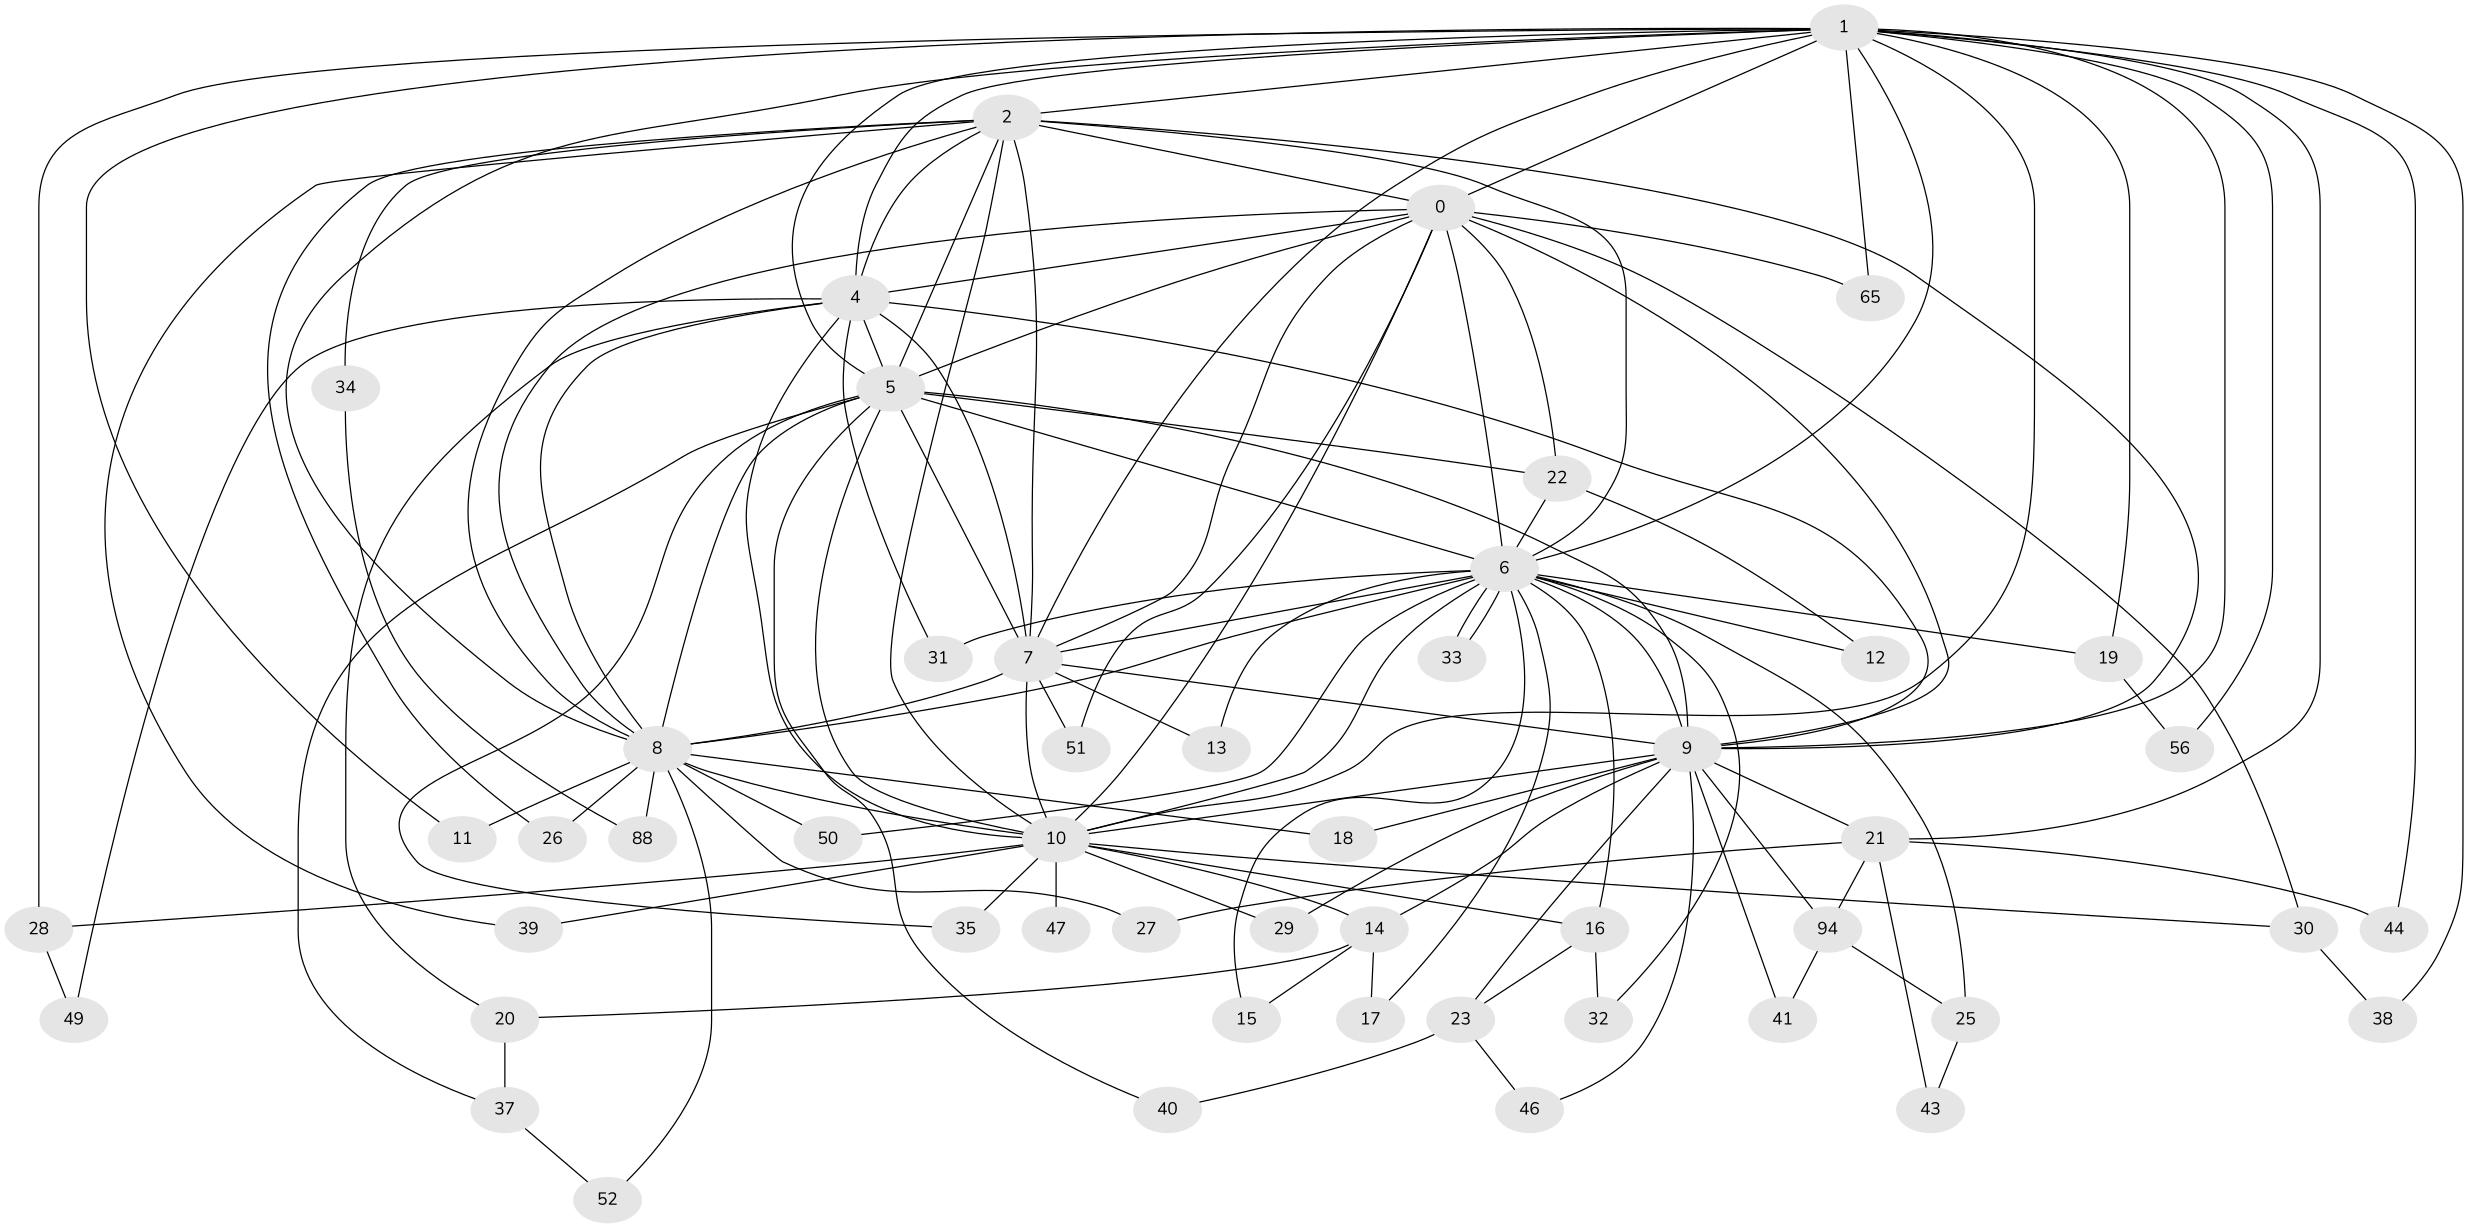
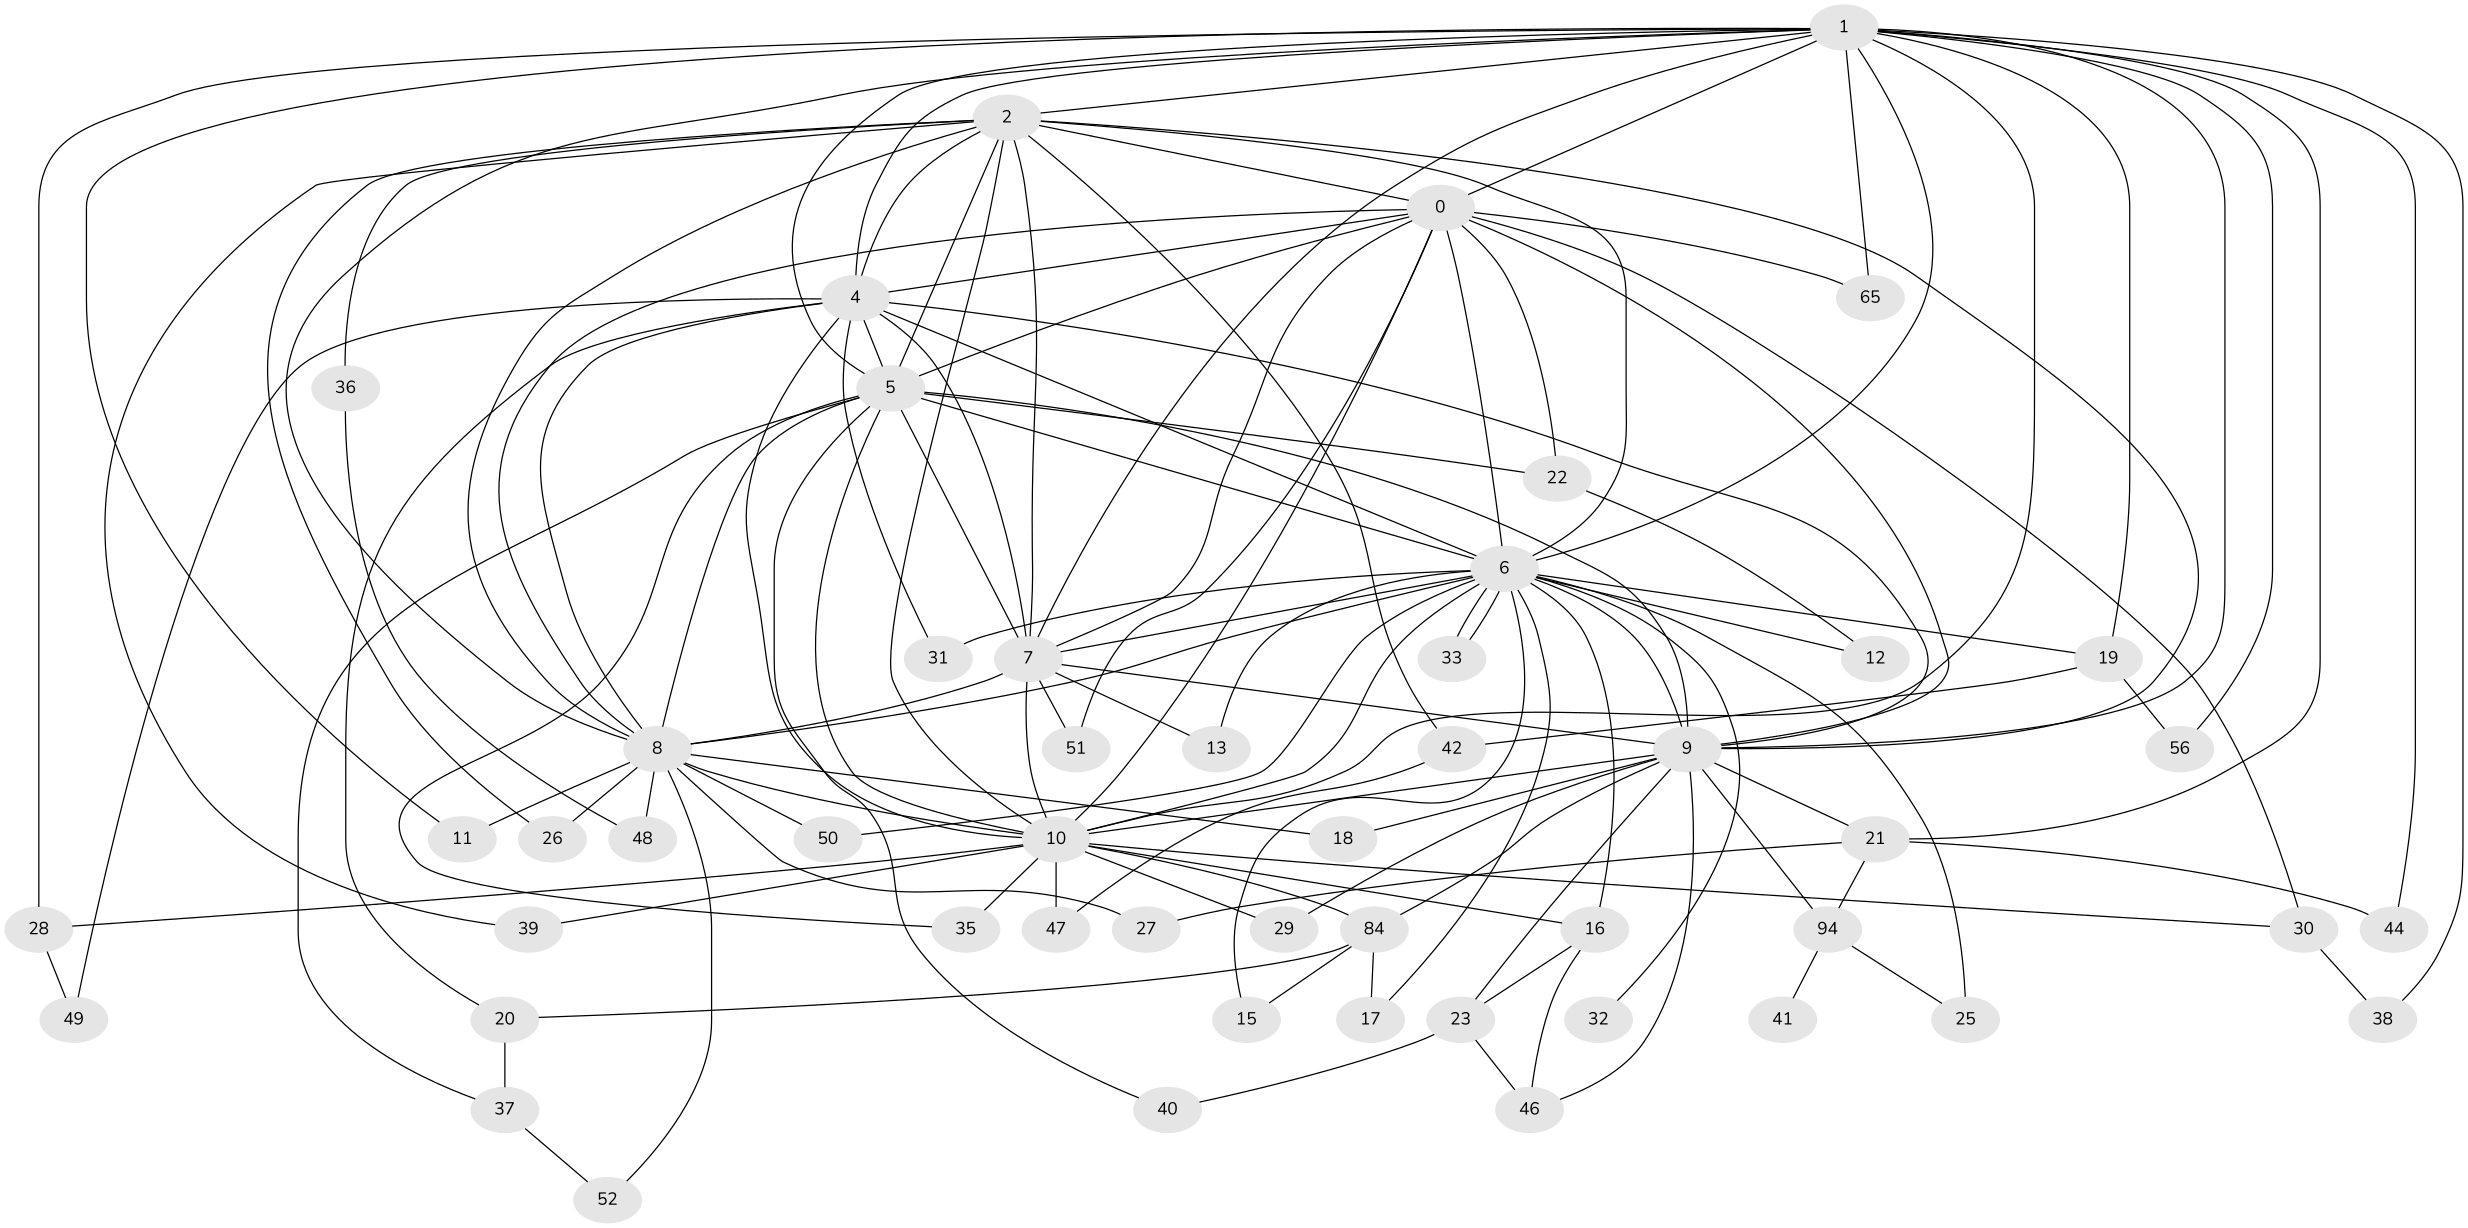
(346, 388) -> (346, 388)
(1531, 523) -> (1210, 446)
none -> (1452, 749)
(643, 839) -> (643, 839)
(1735, 885) -> none
(1374, 930) -> (1374, 930)
(1597, 975) -> (1547, 1015)
(1931, 1110) -> none
